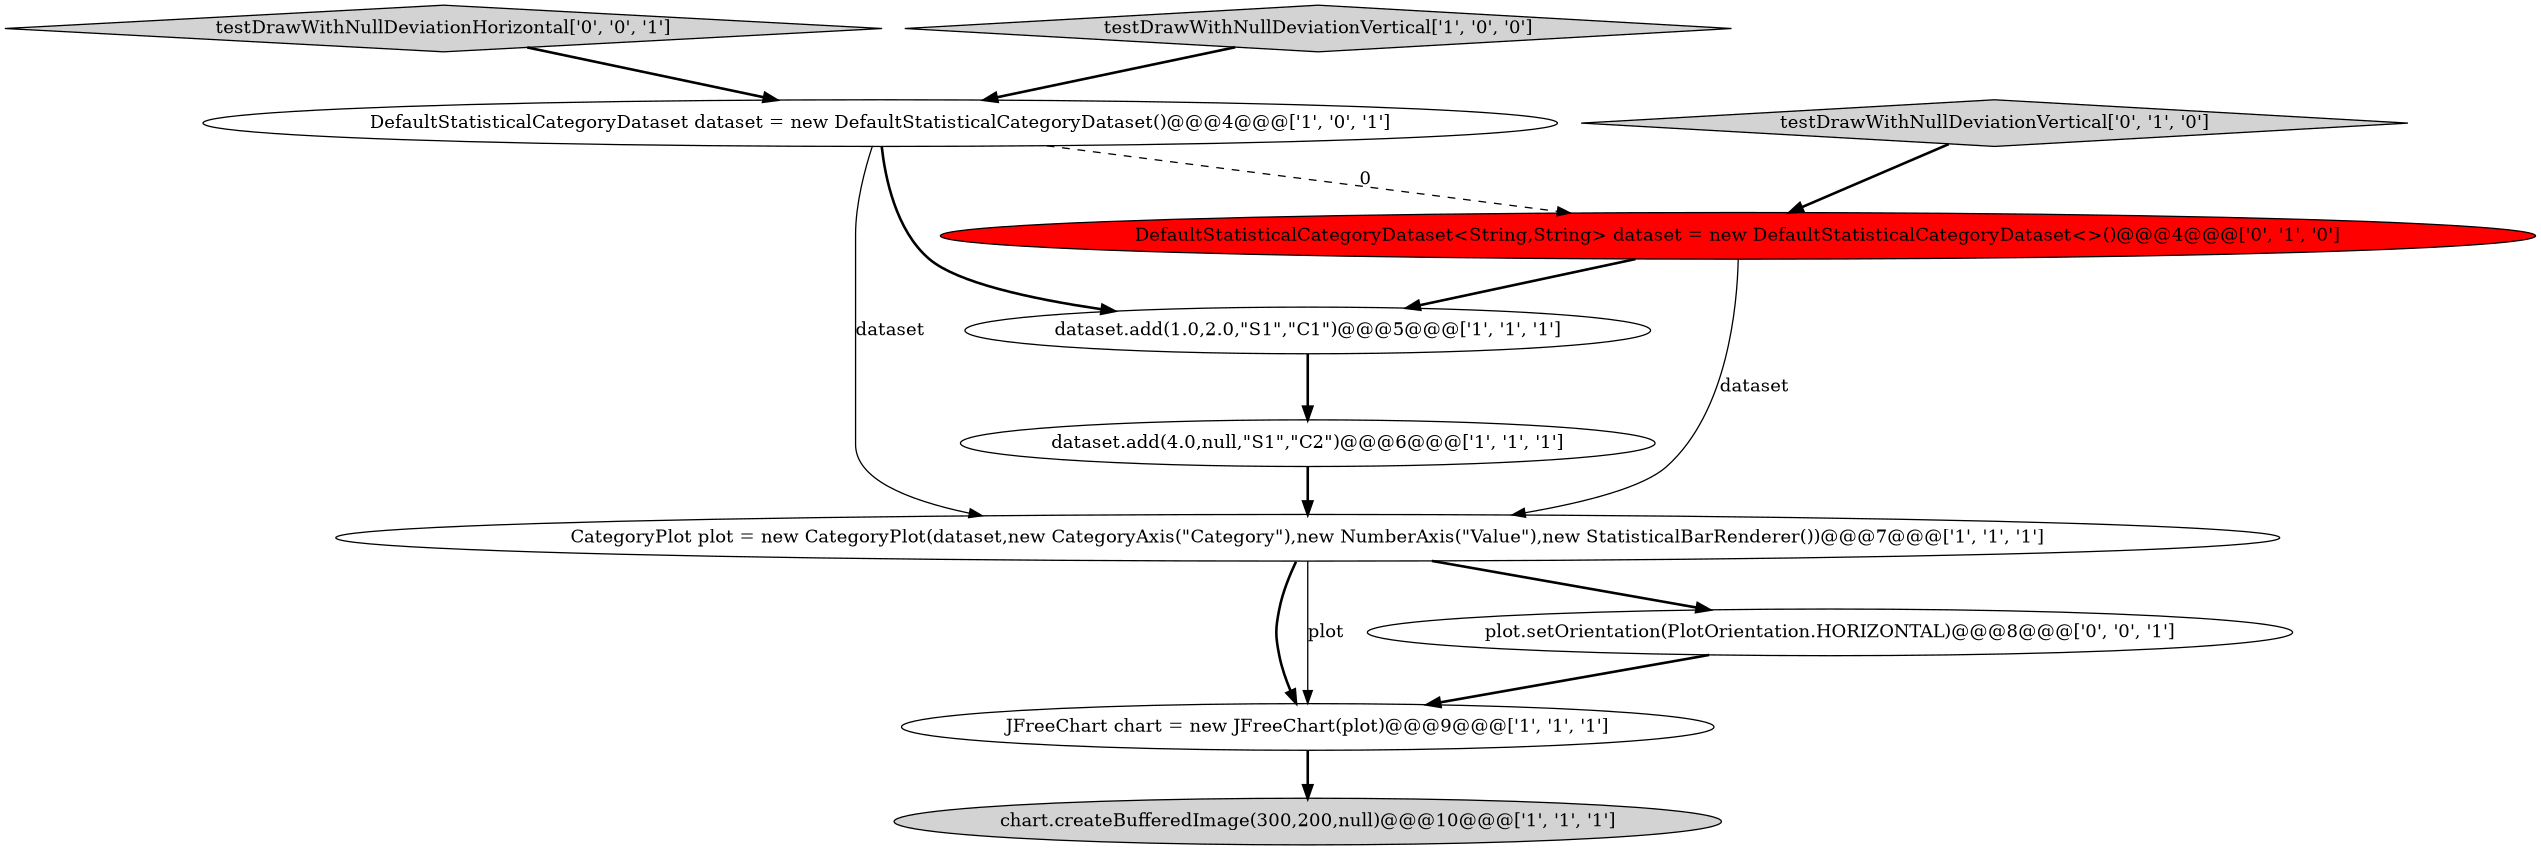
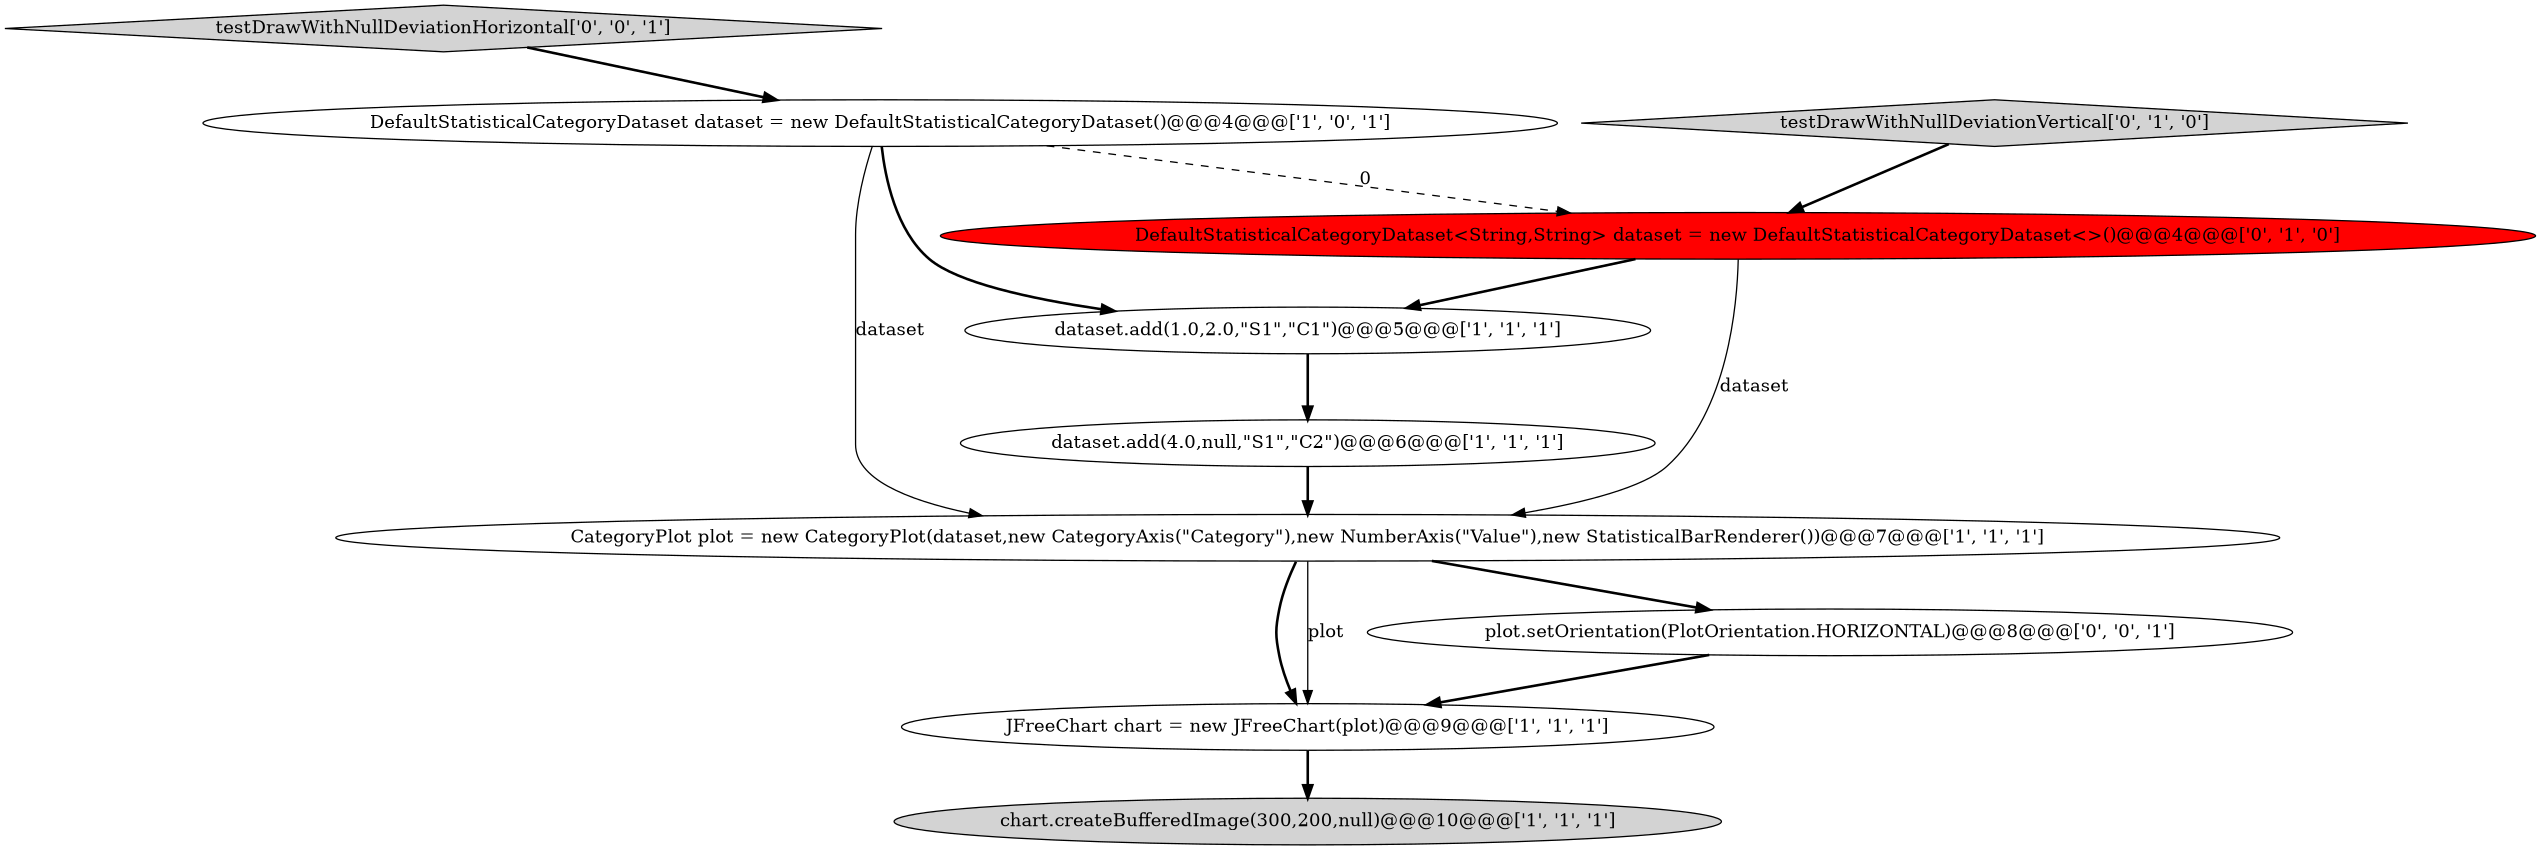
(1318, 29) -> none
